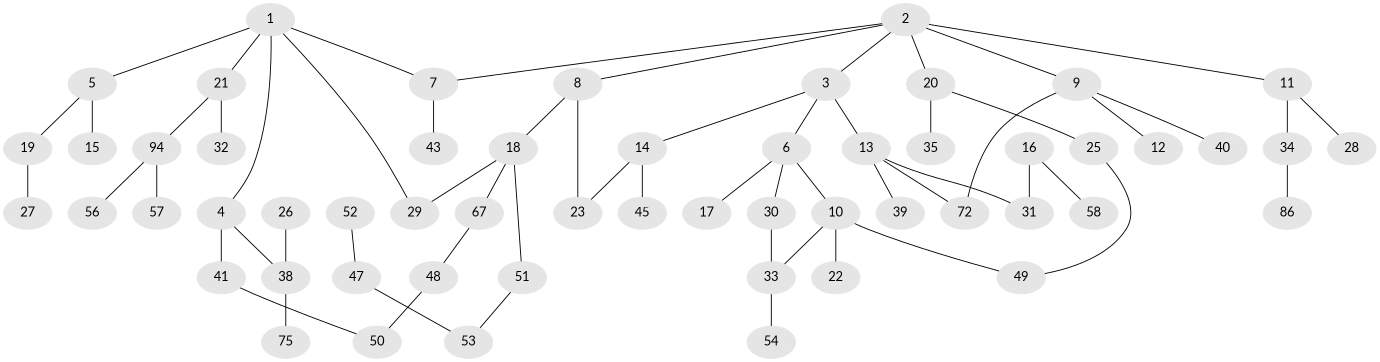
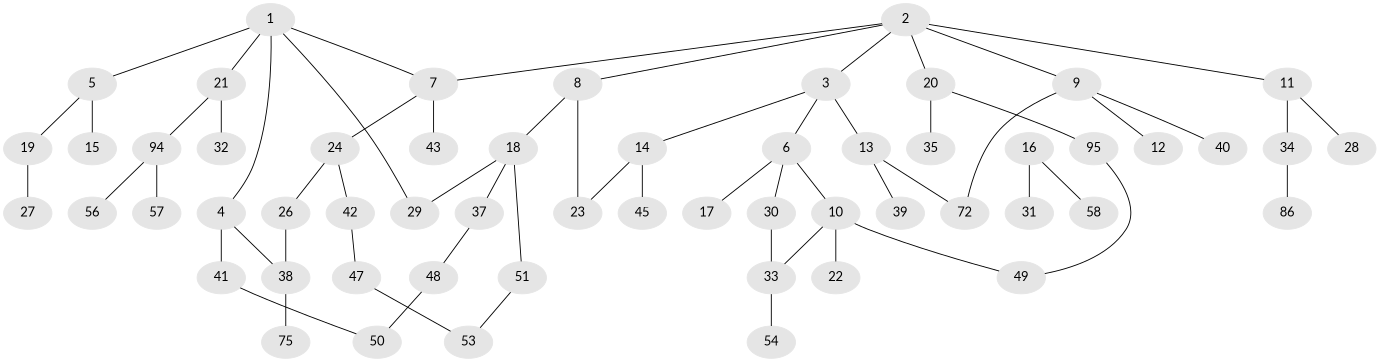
none -> (335, 149)
(1094, 149) -> (1094, 149)
(948, 181) -> none
(350, 213) -> (350, 213)
(479, 213) -> (479, 213)
